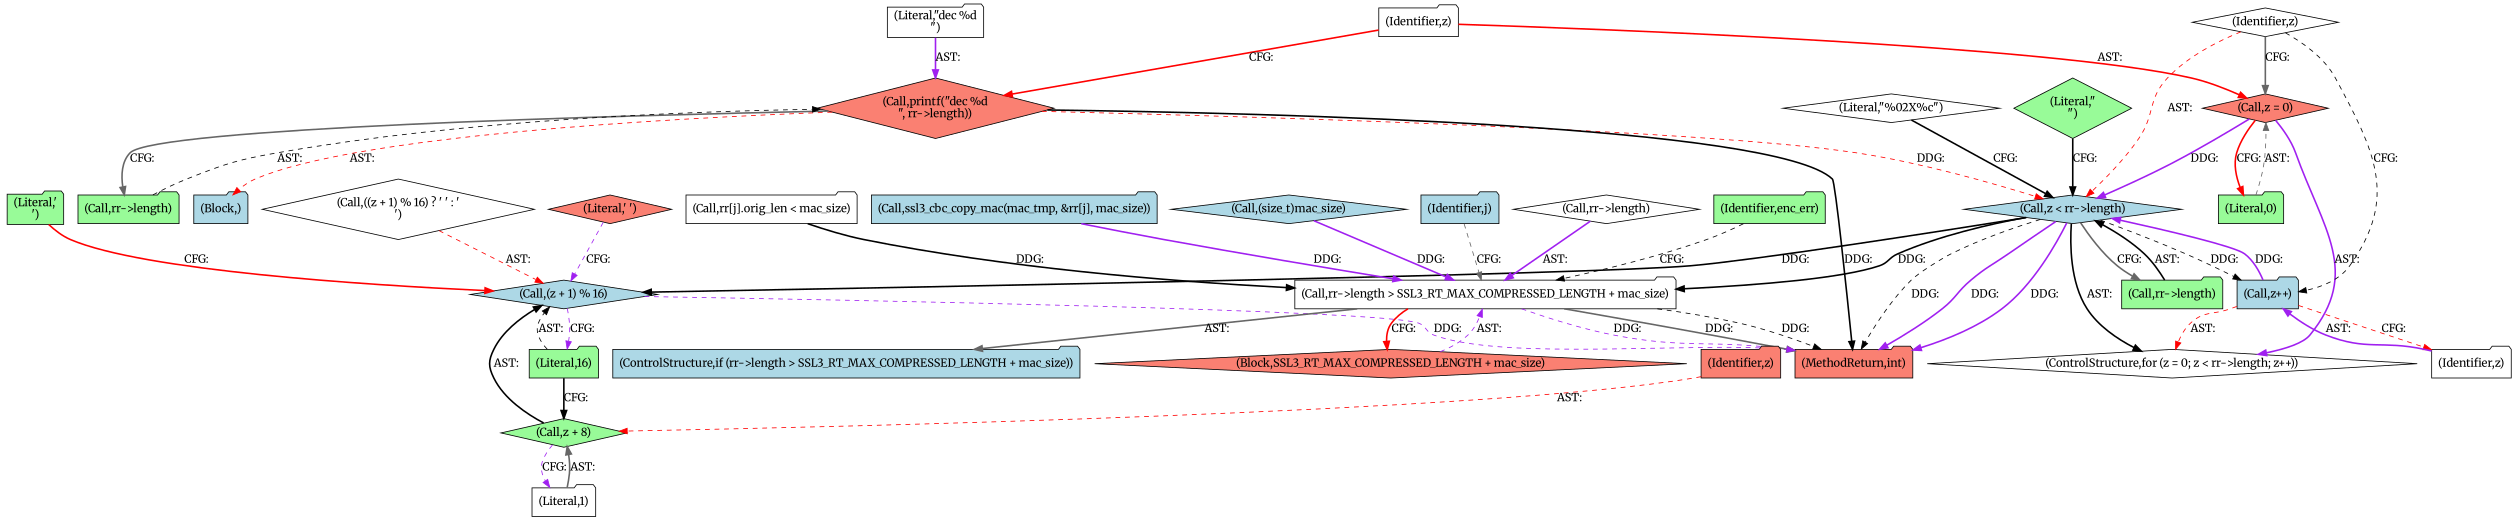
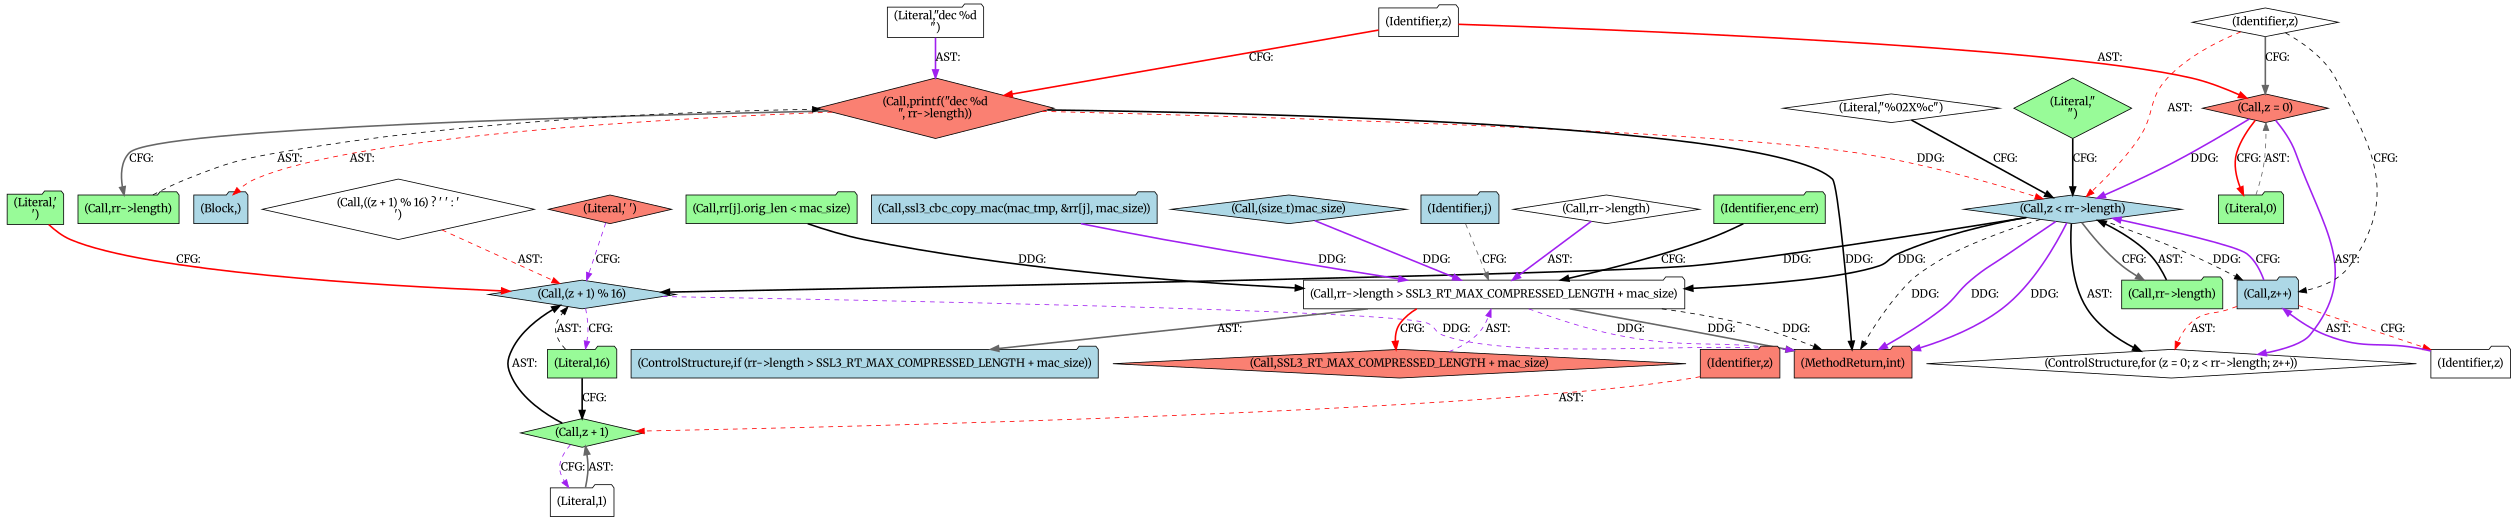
(772, 209) -> (772, 209)
(1655, 256) -> (1657, 255)
(2271, 260) -> (2269, 260)
(1391, 364) -> (1399, 364)
(564, 433) -> (582, 433)
